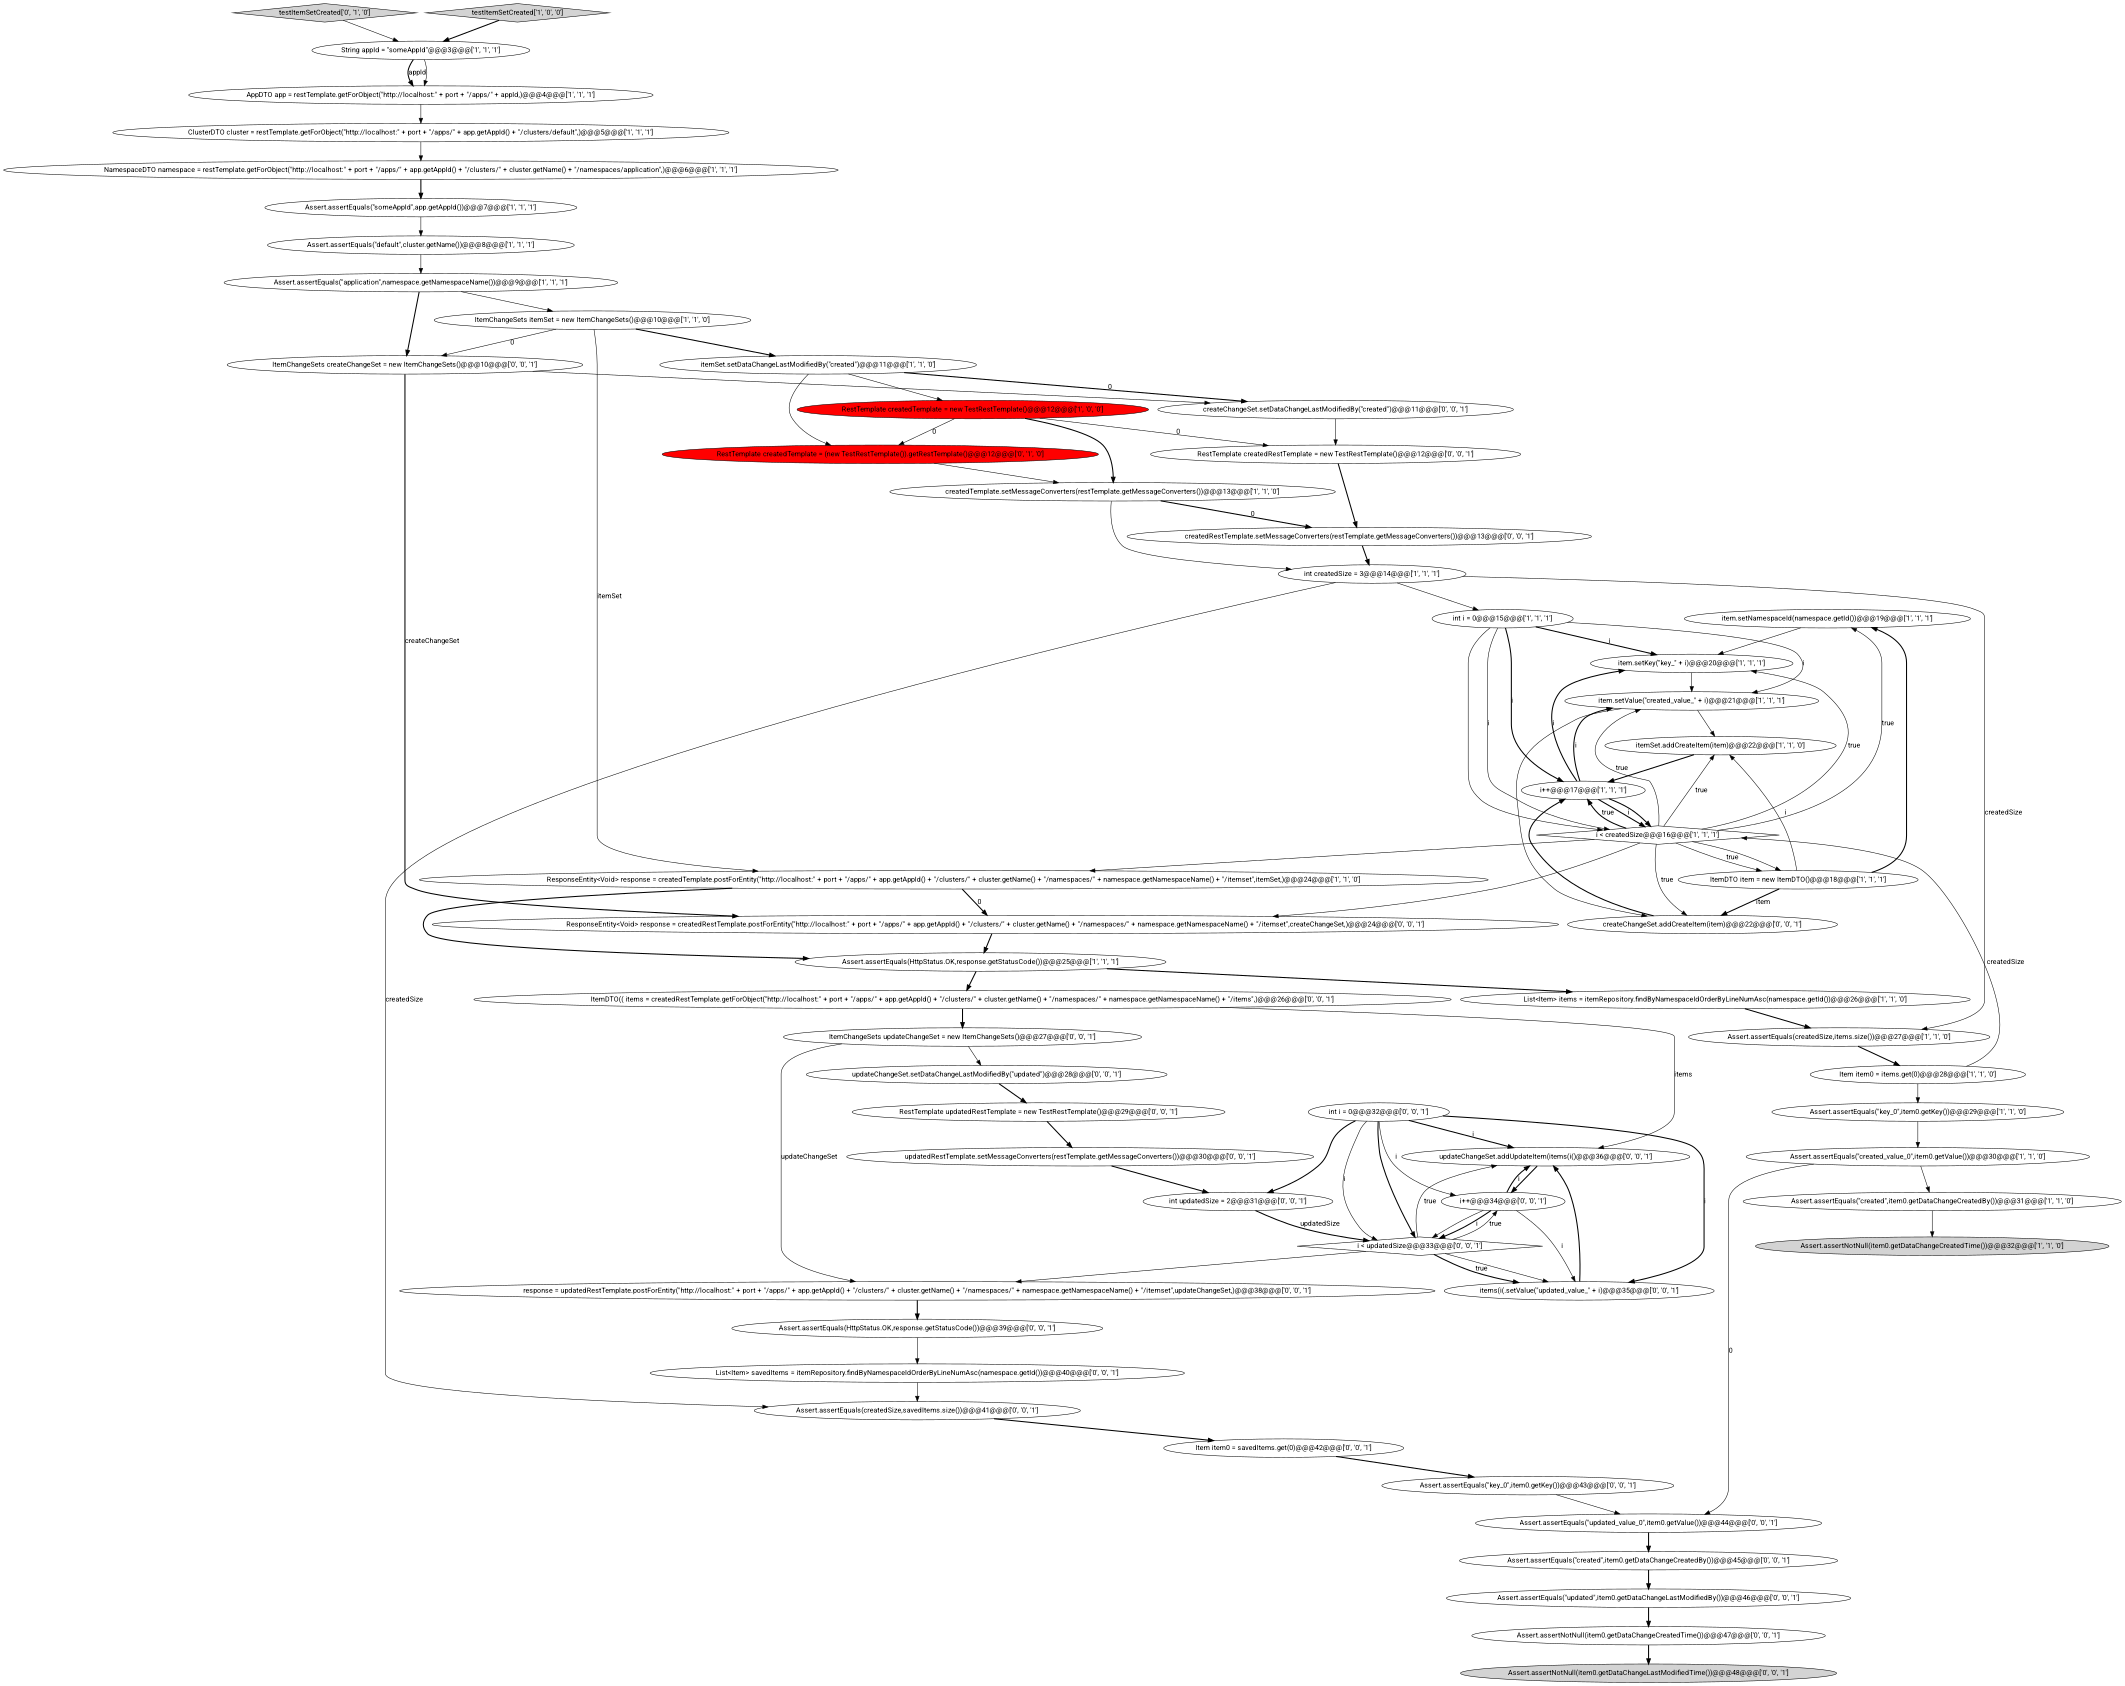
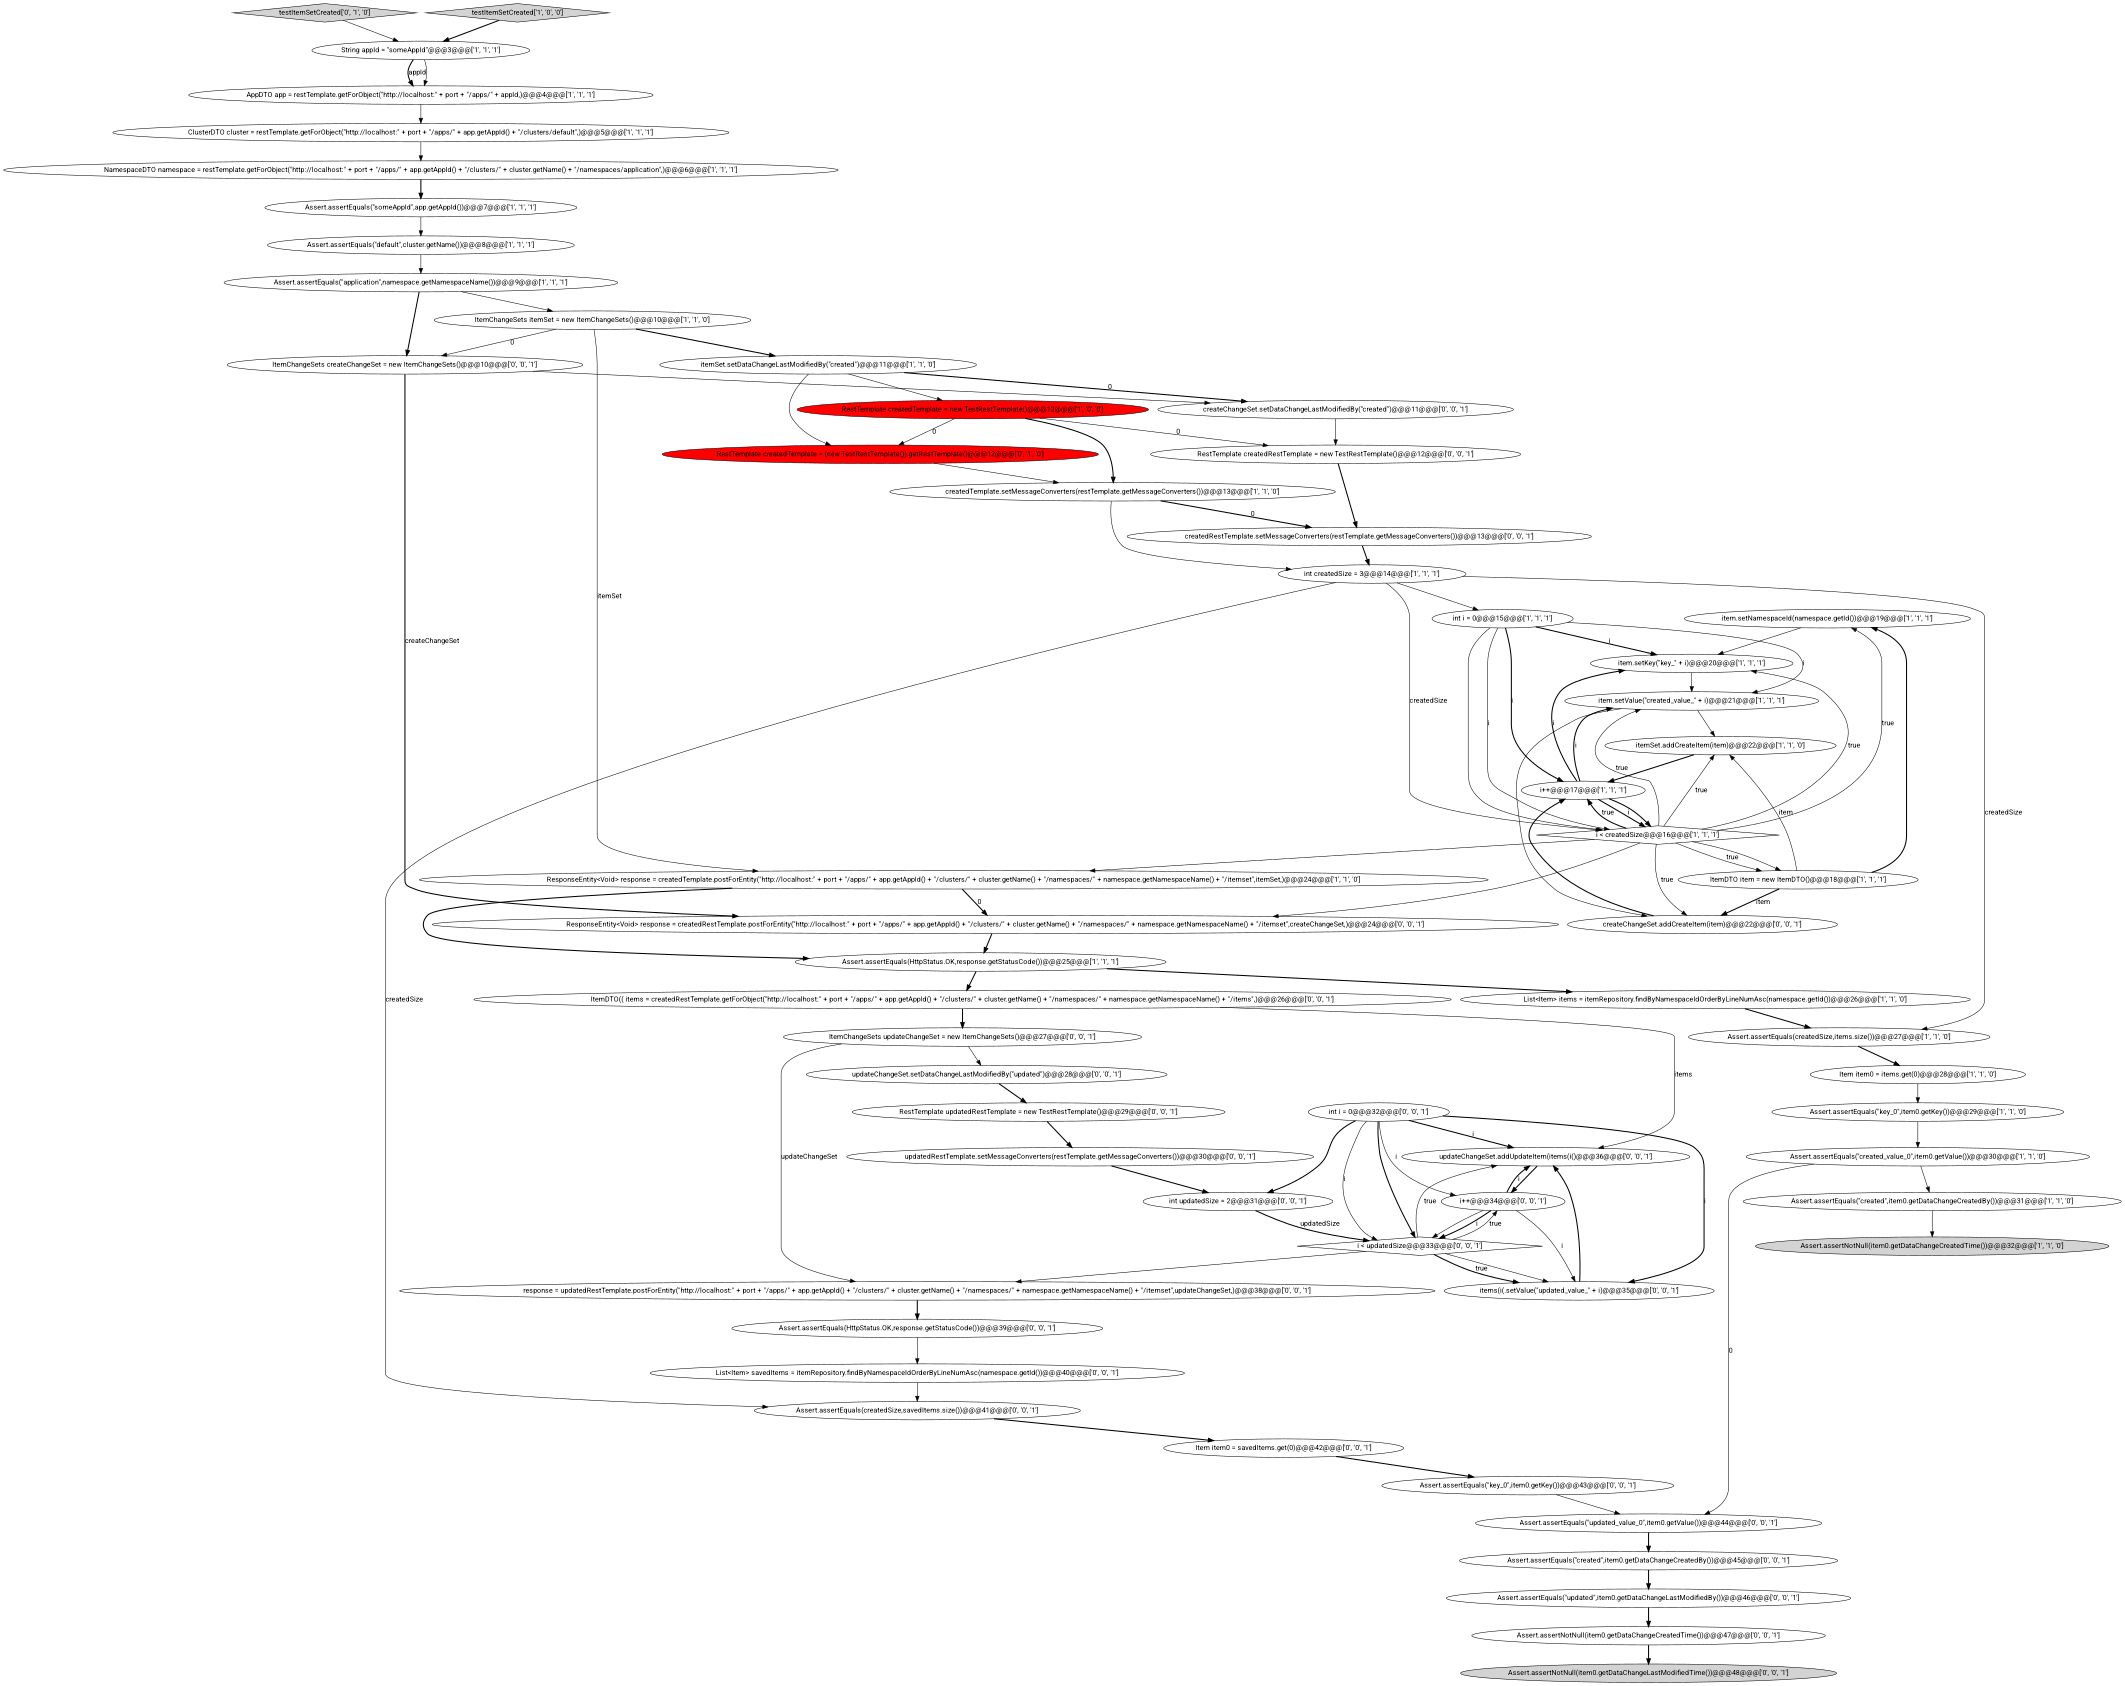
(1786, 813) -> (1786, 813)
(1941, 890) -> (1410, 779)
